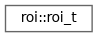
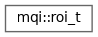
(49, 19) -> (49, 19)
